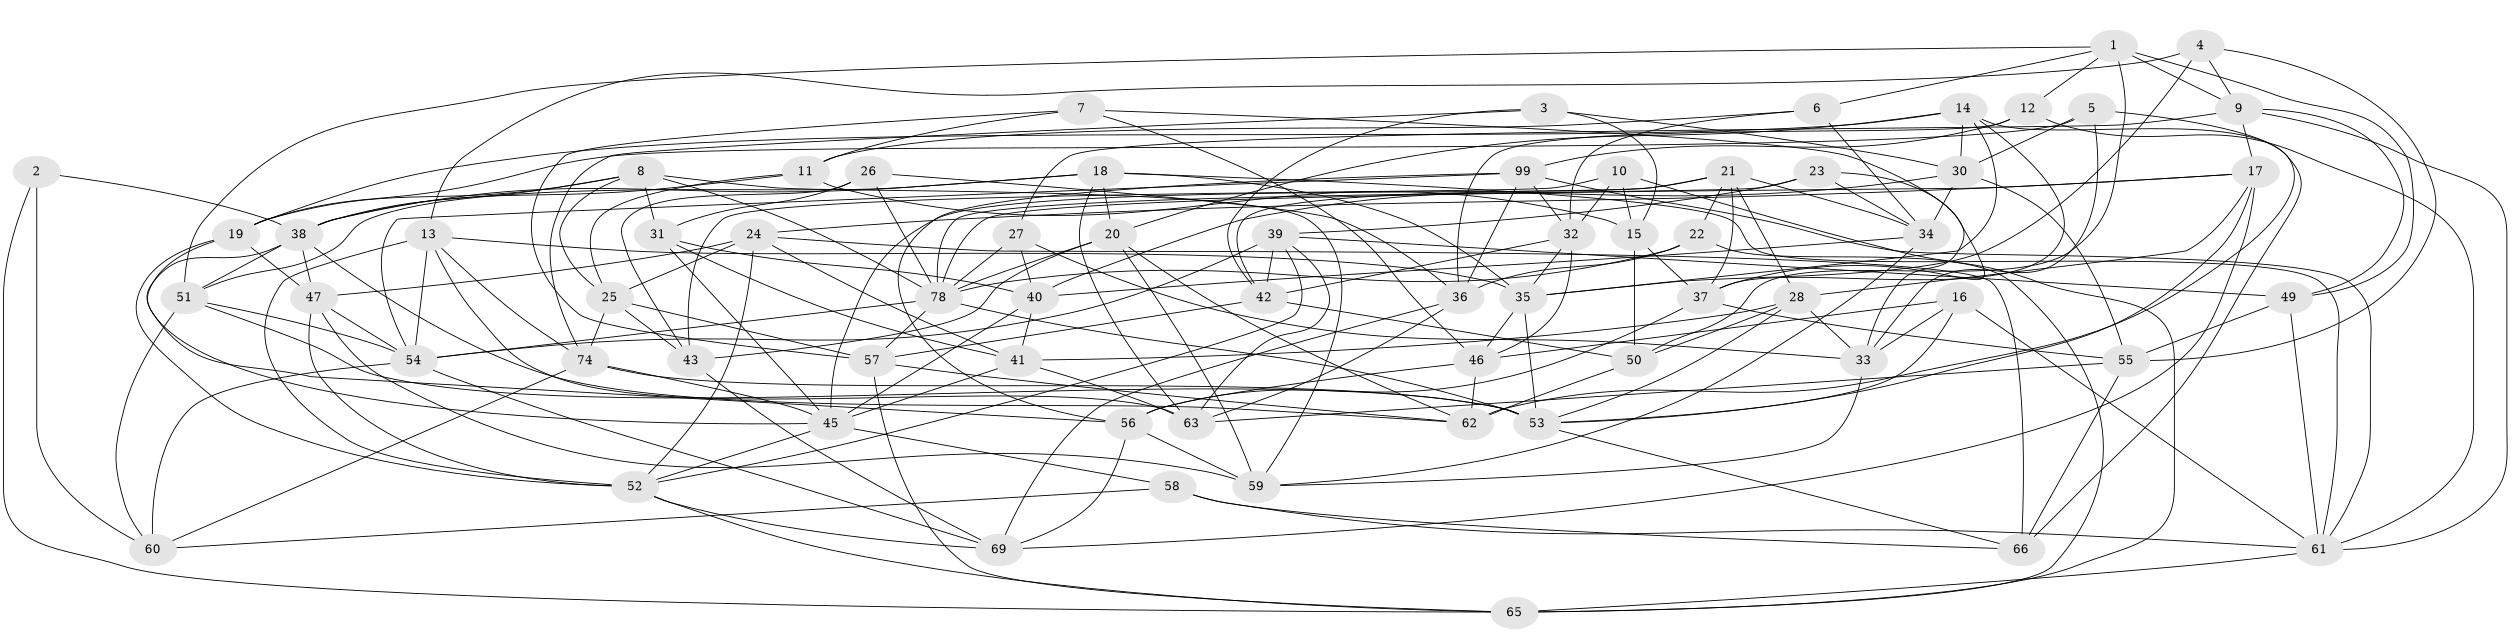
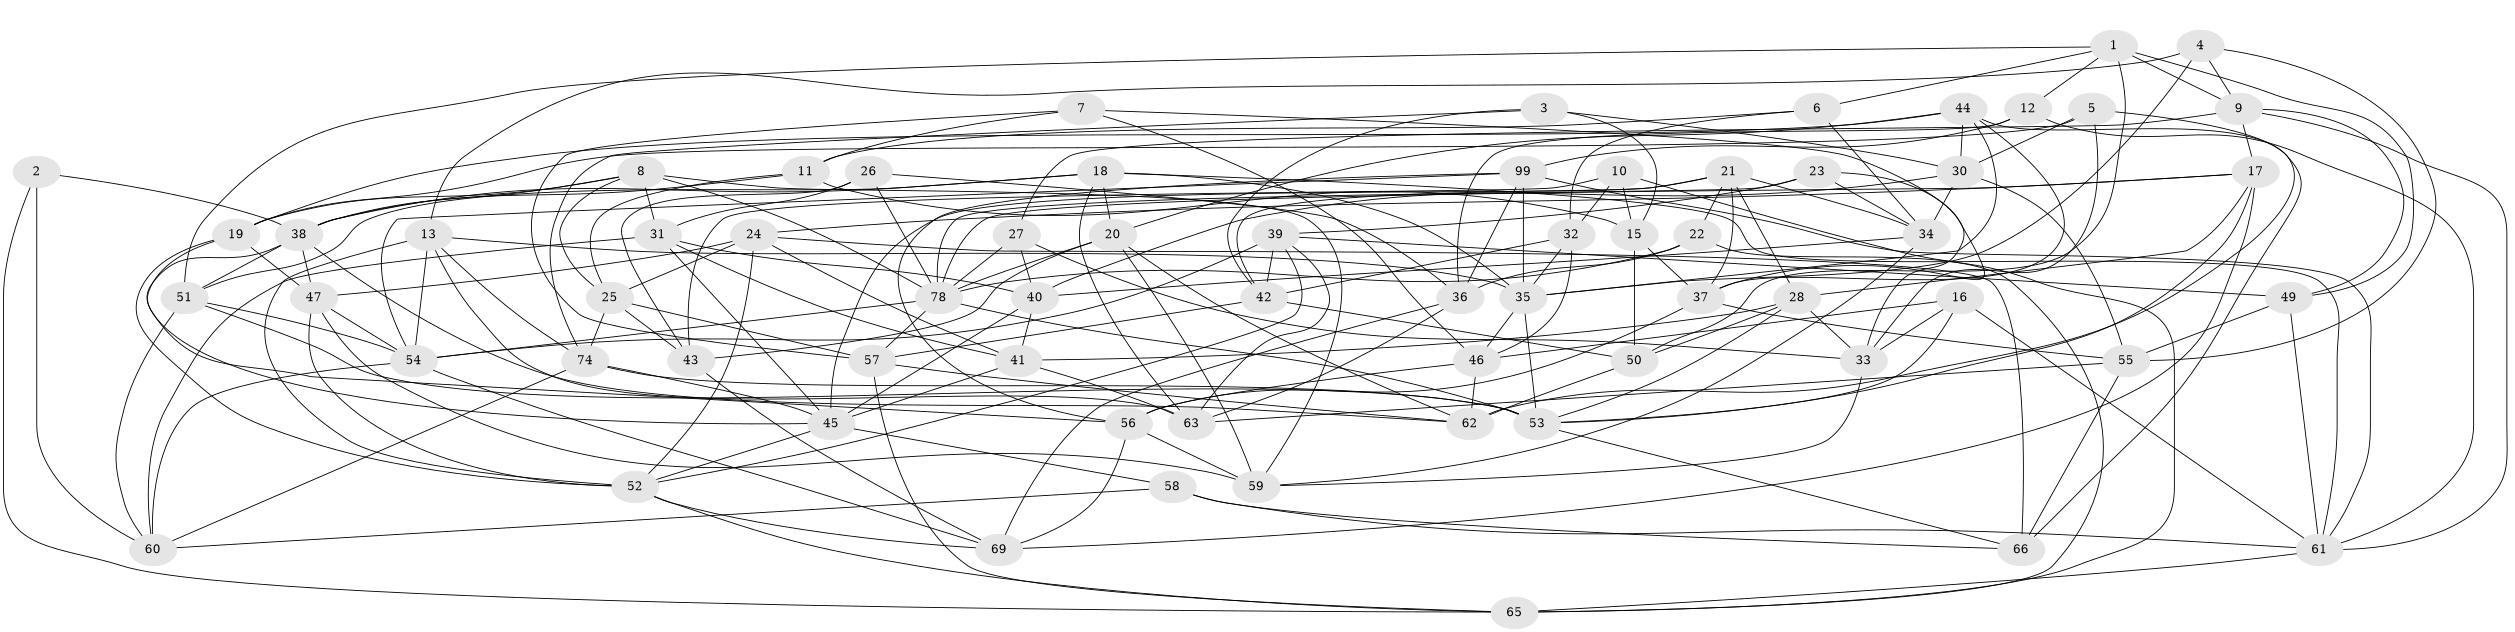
(1964, 109) -> (1964, 109)
(1547, 203) -> (1523, 235)
none -> (323, 272)
